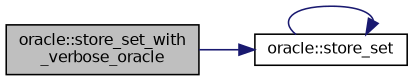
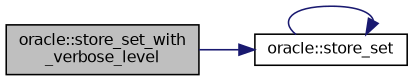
(103, 50) -> (103, 50)
